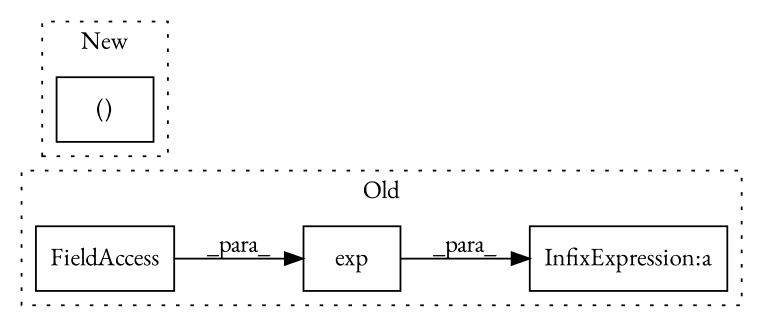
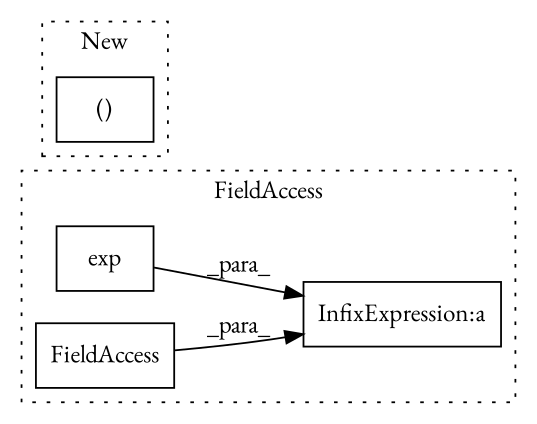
(382, 191) -> (268, 191)
(230, 259) -> (230, 345)
